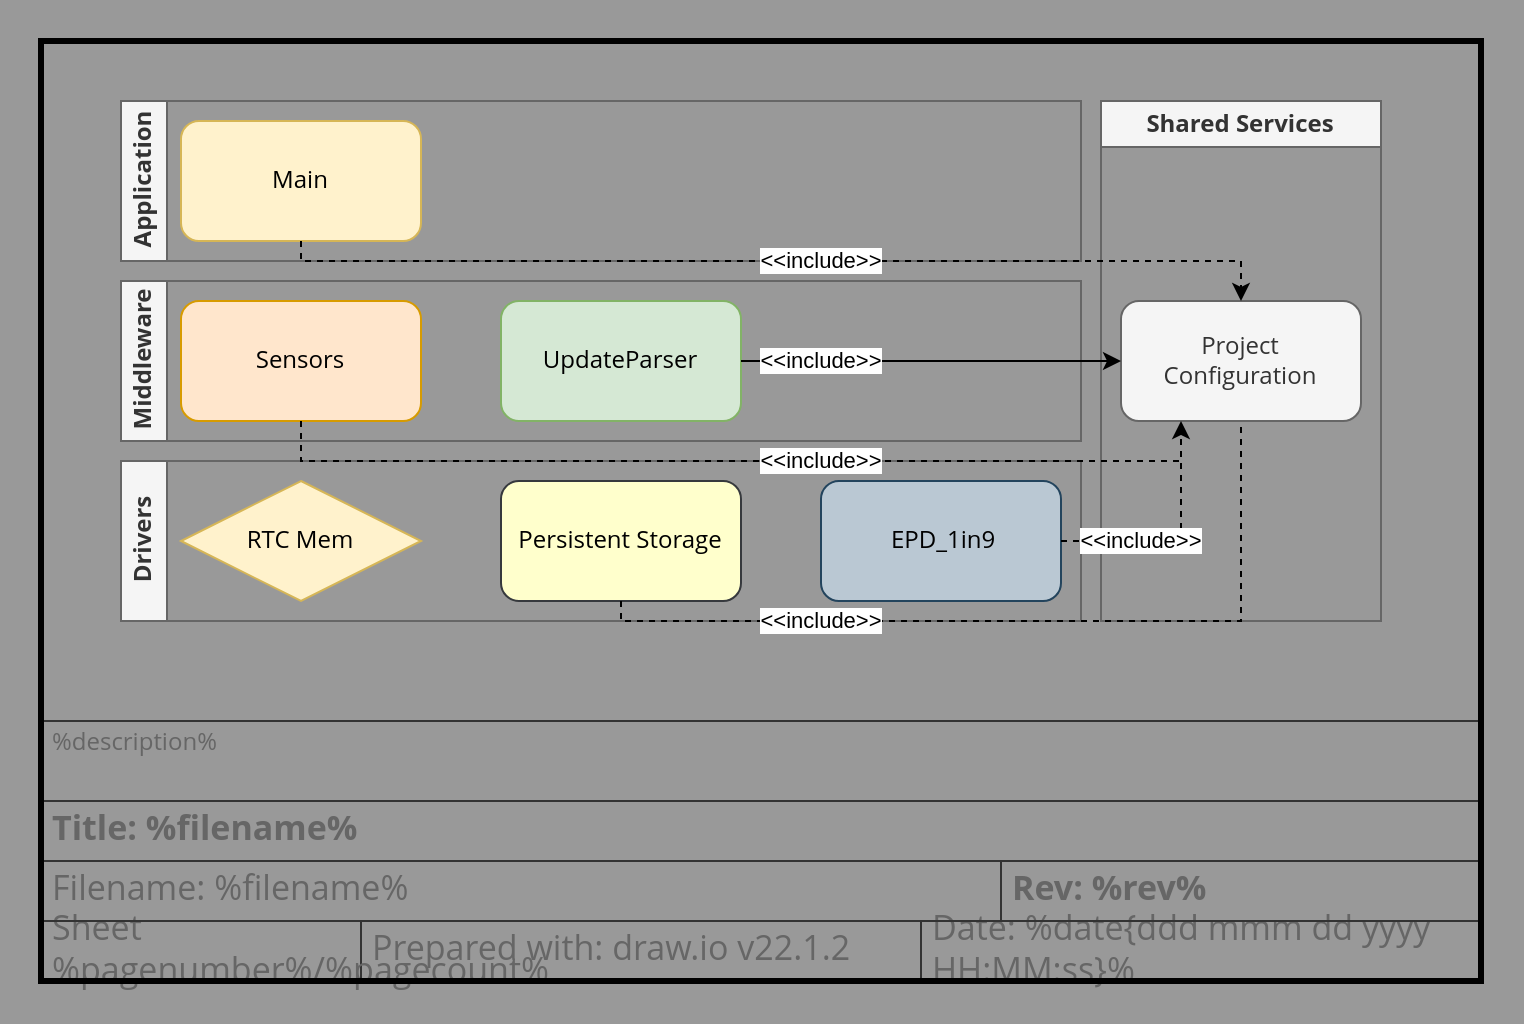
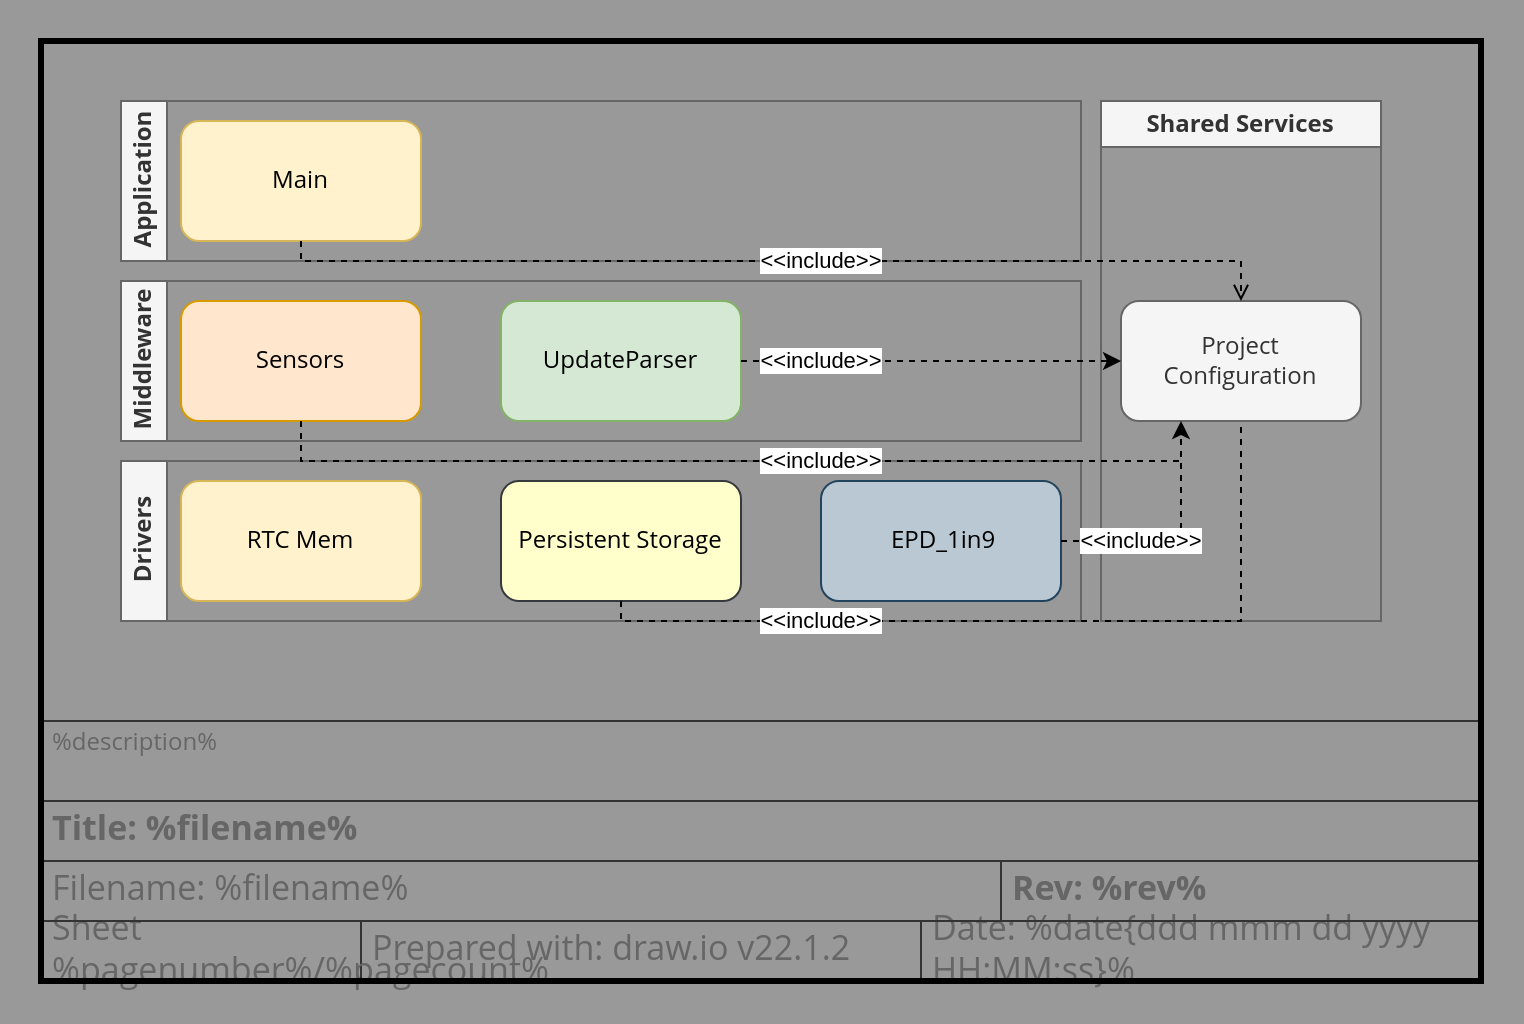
(1241, 286) -> (1241, 289)
(989, 361) -> (989, 361)
(301, 541) -> (301, 541)
